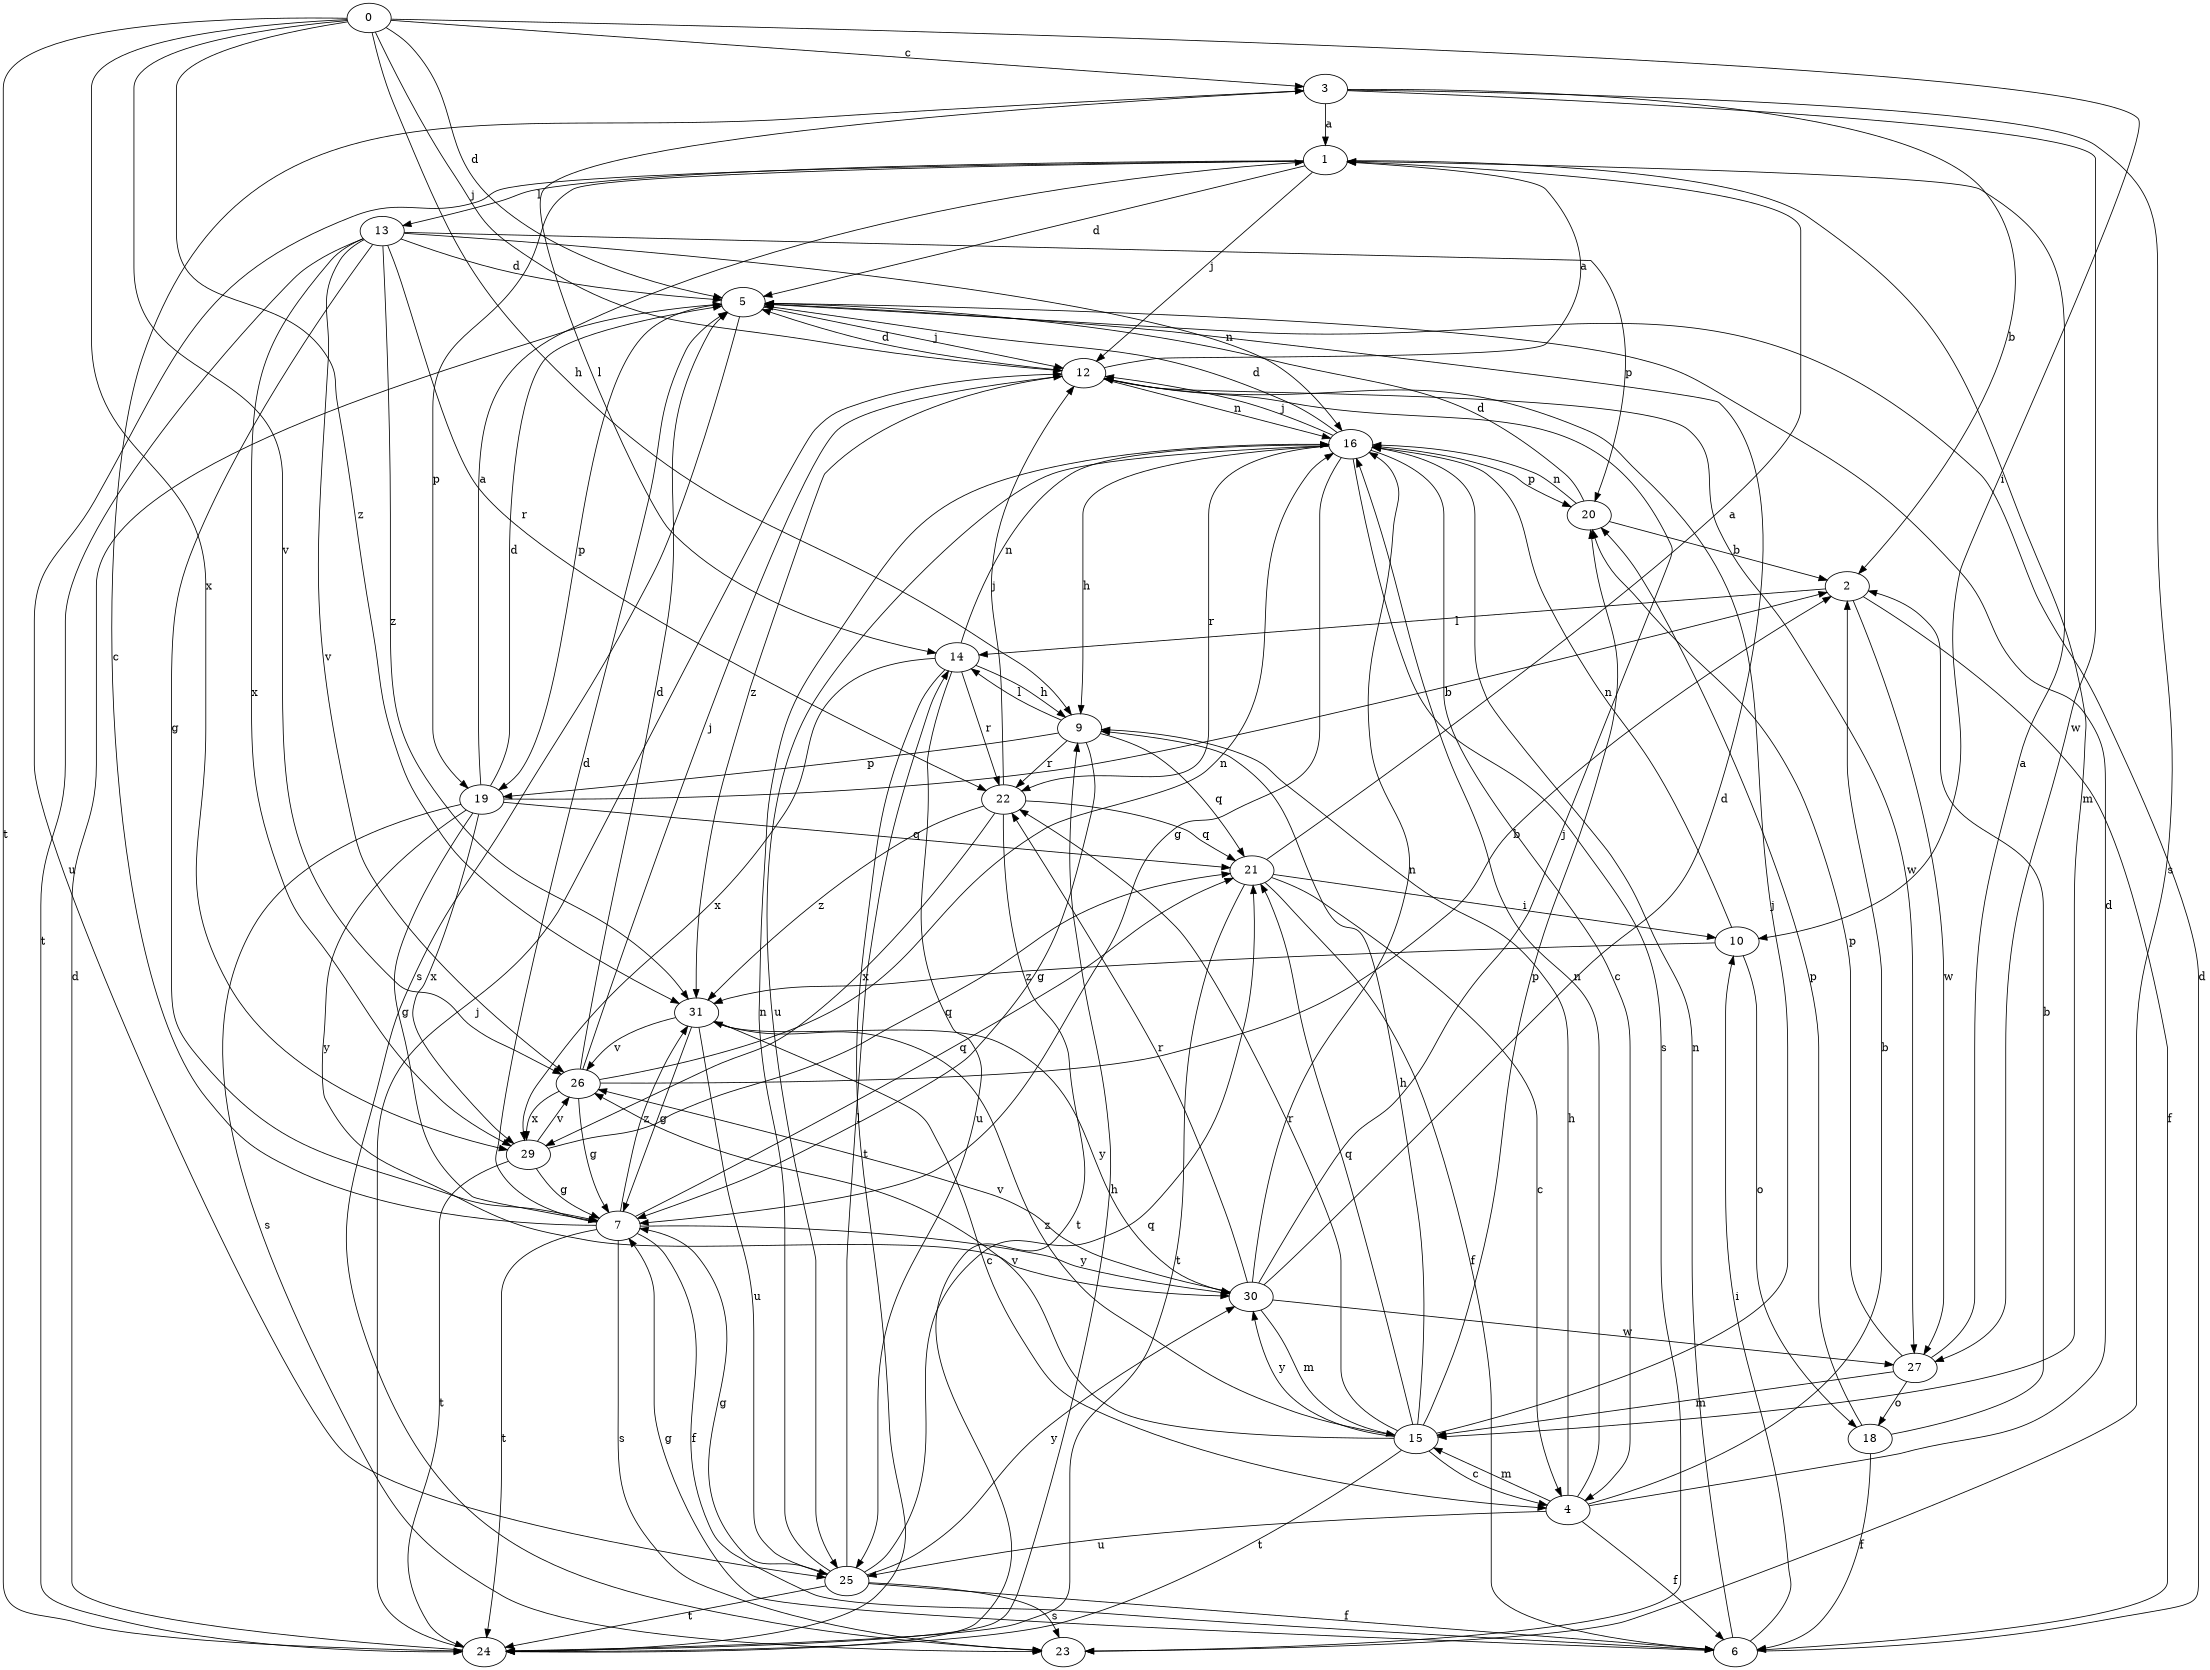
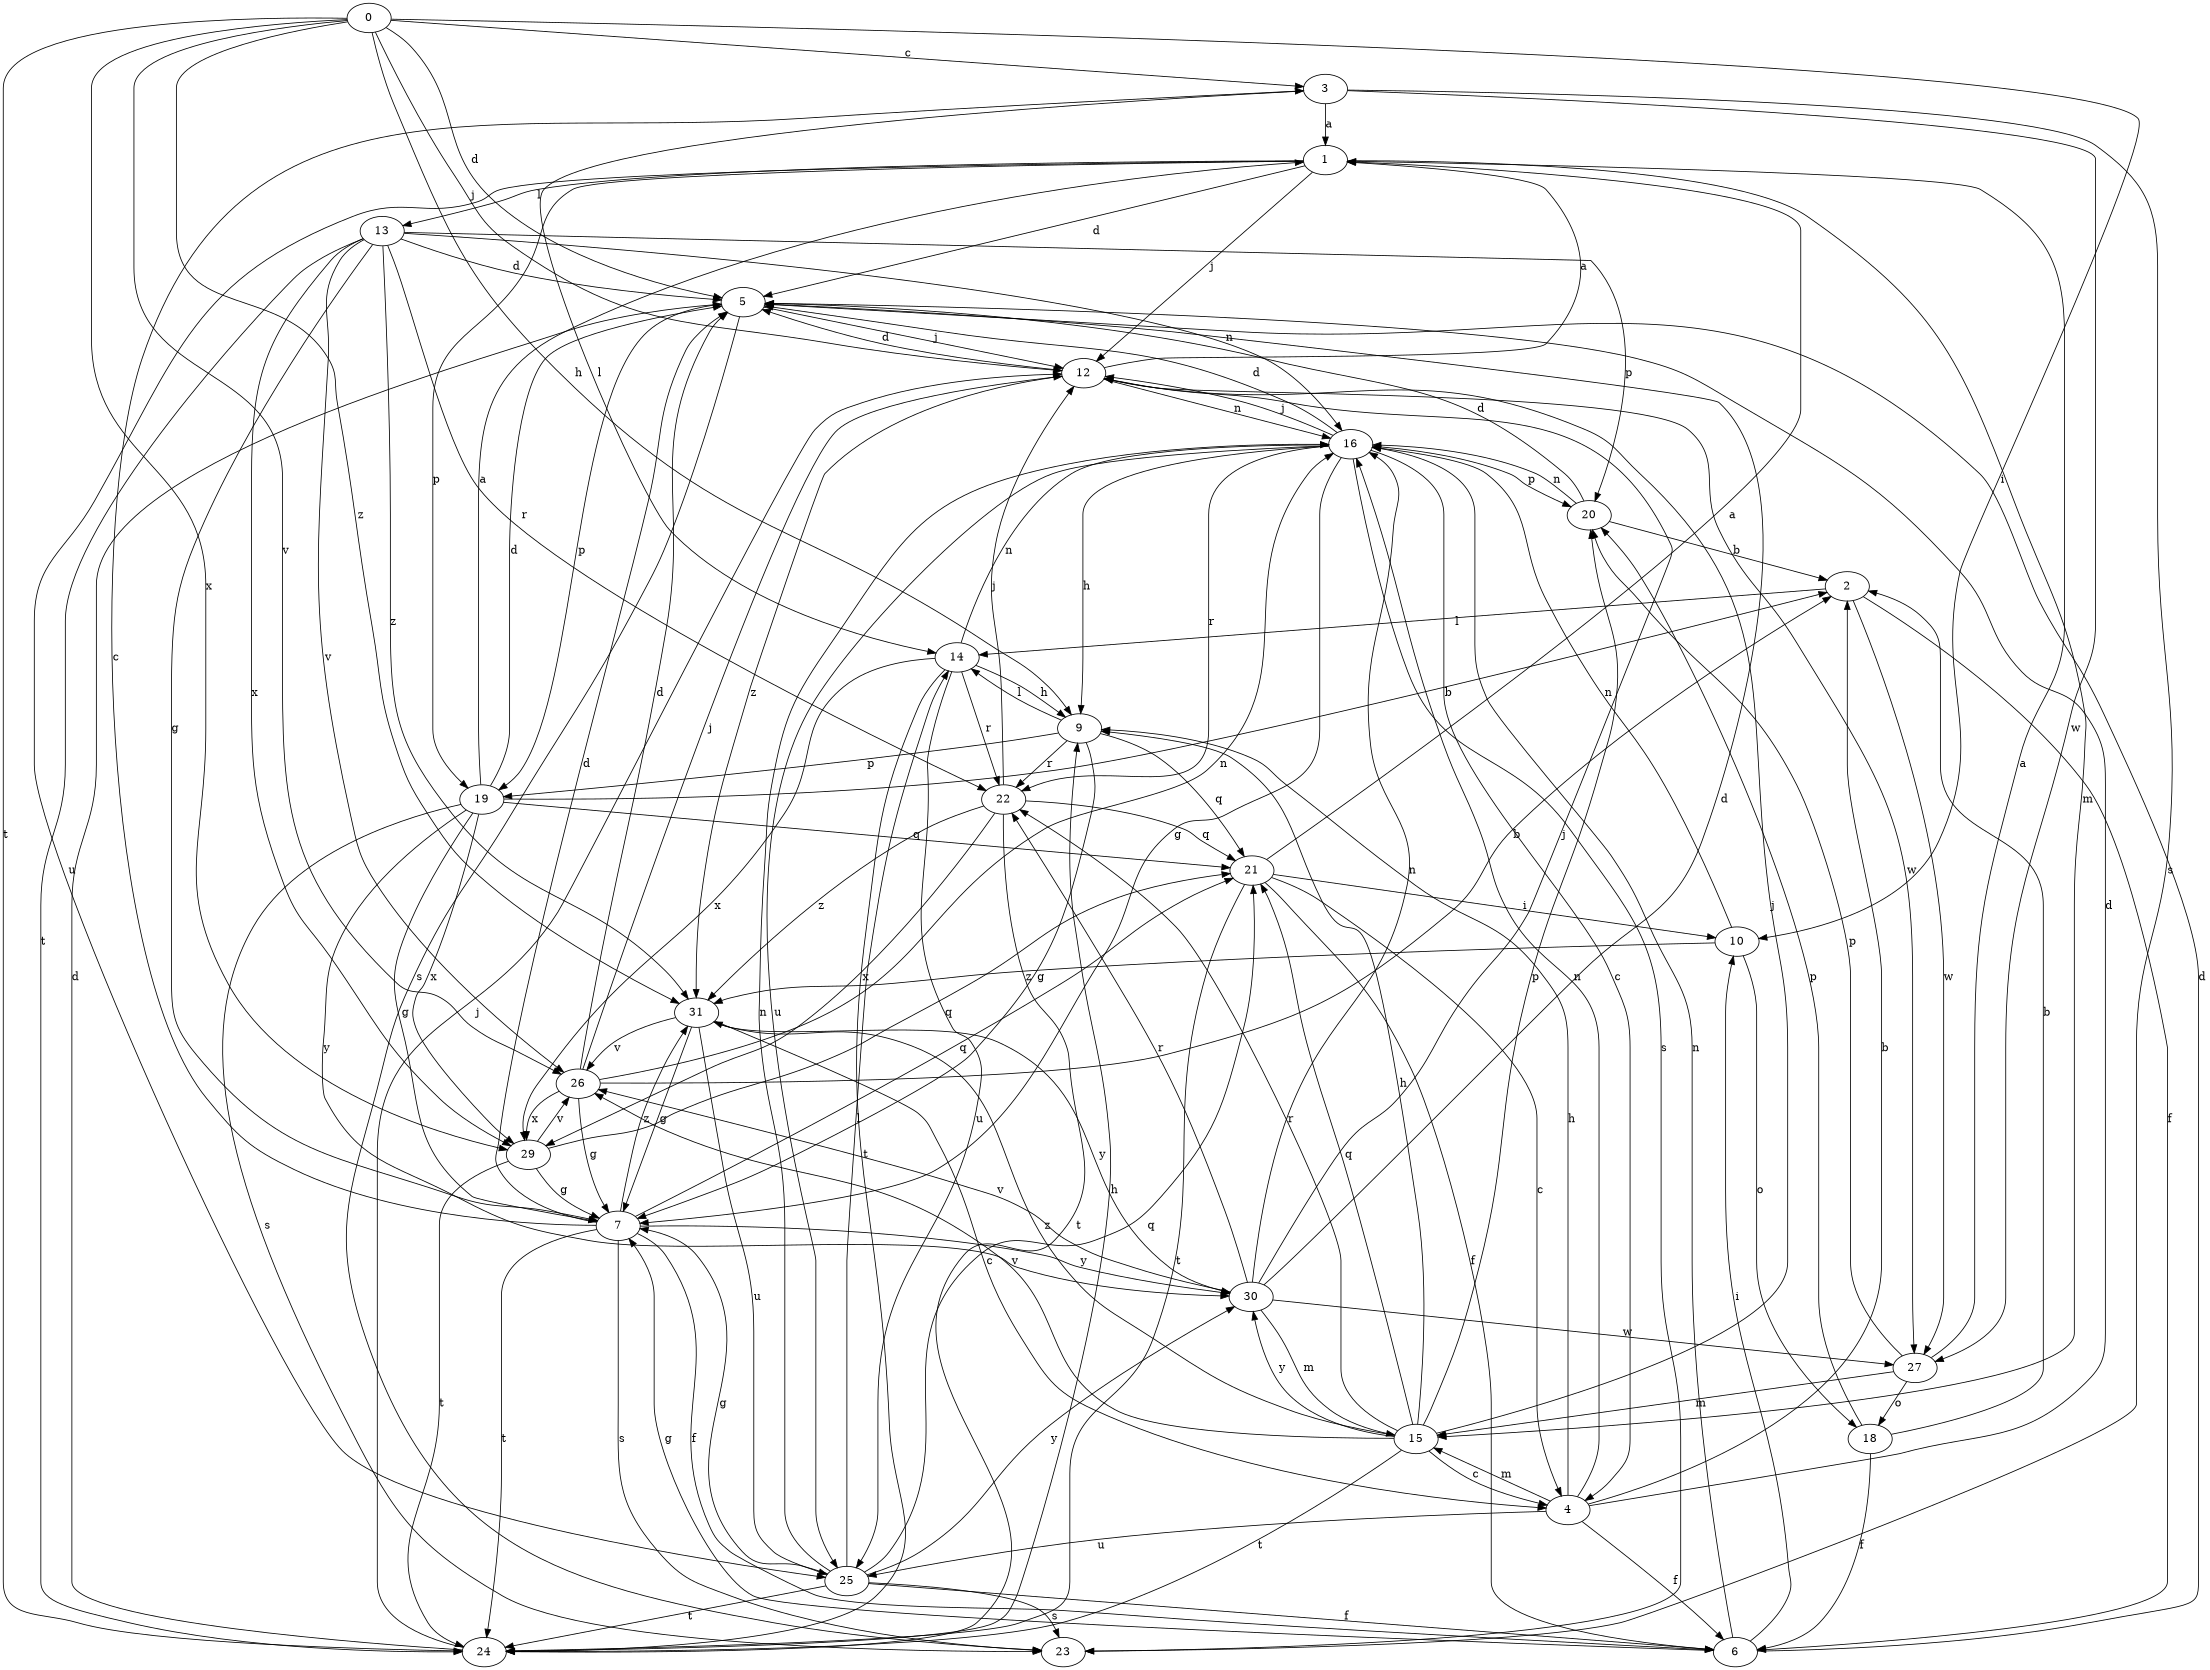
(1884, 139) -> none
